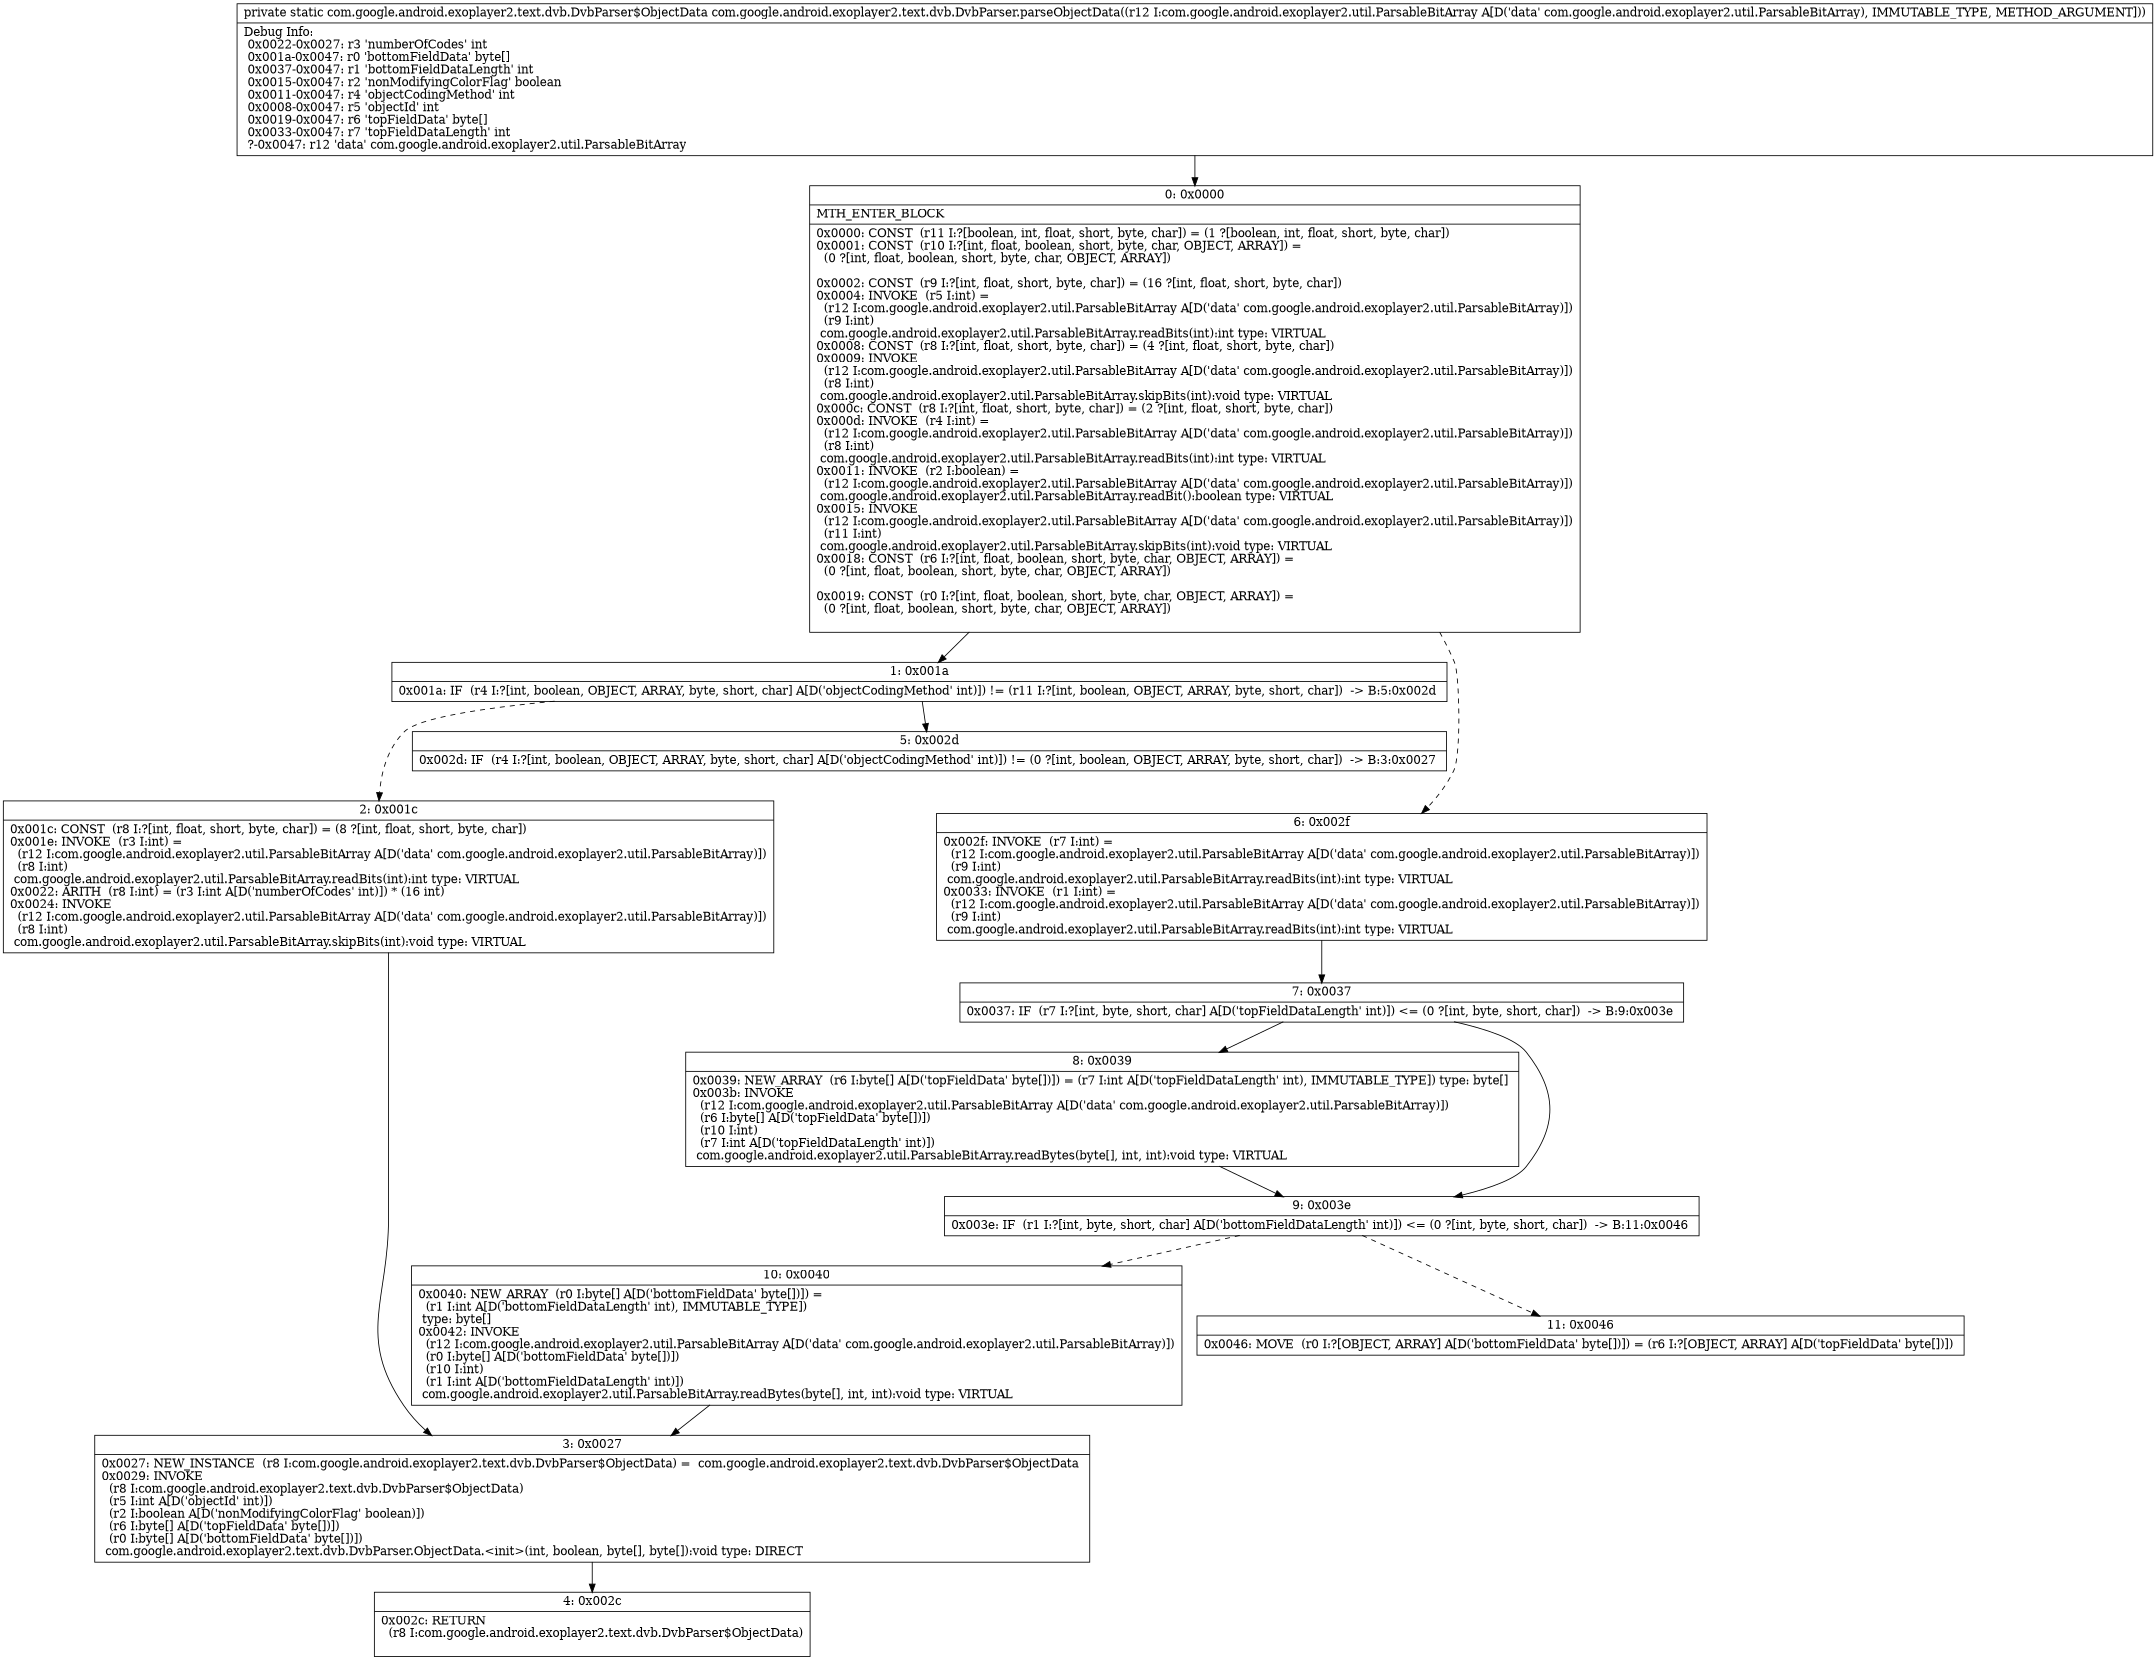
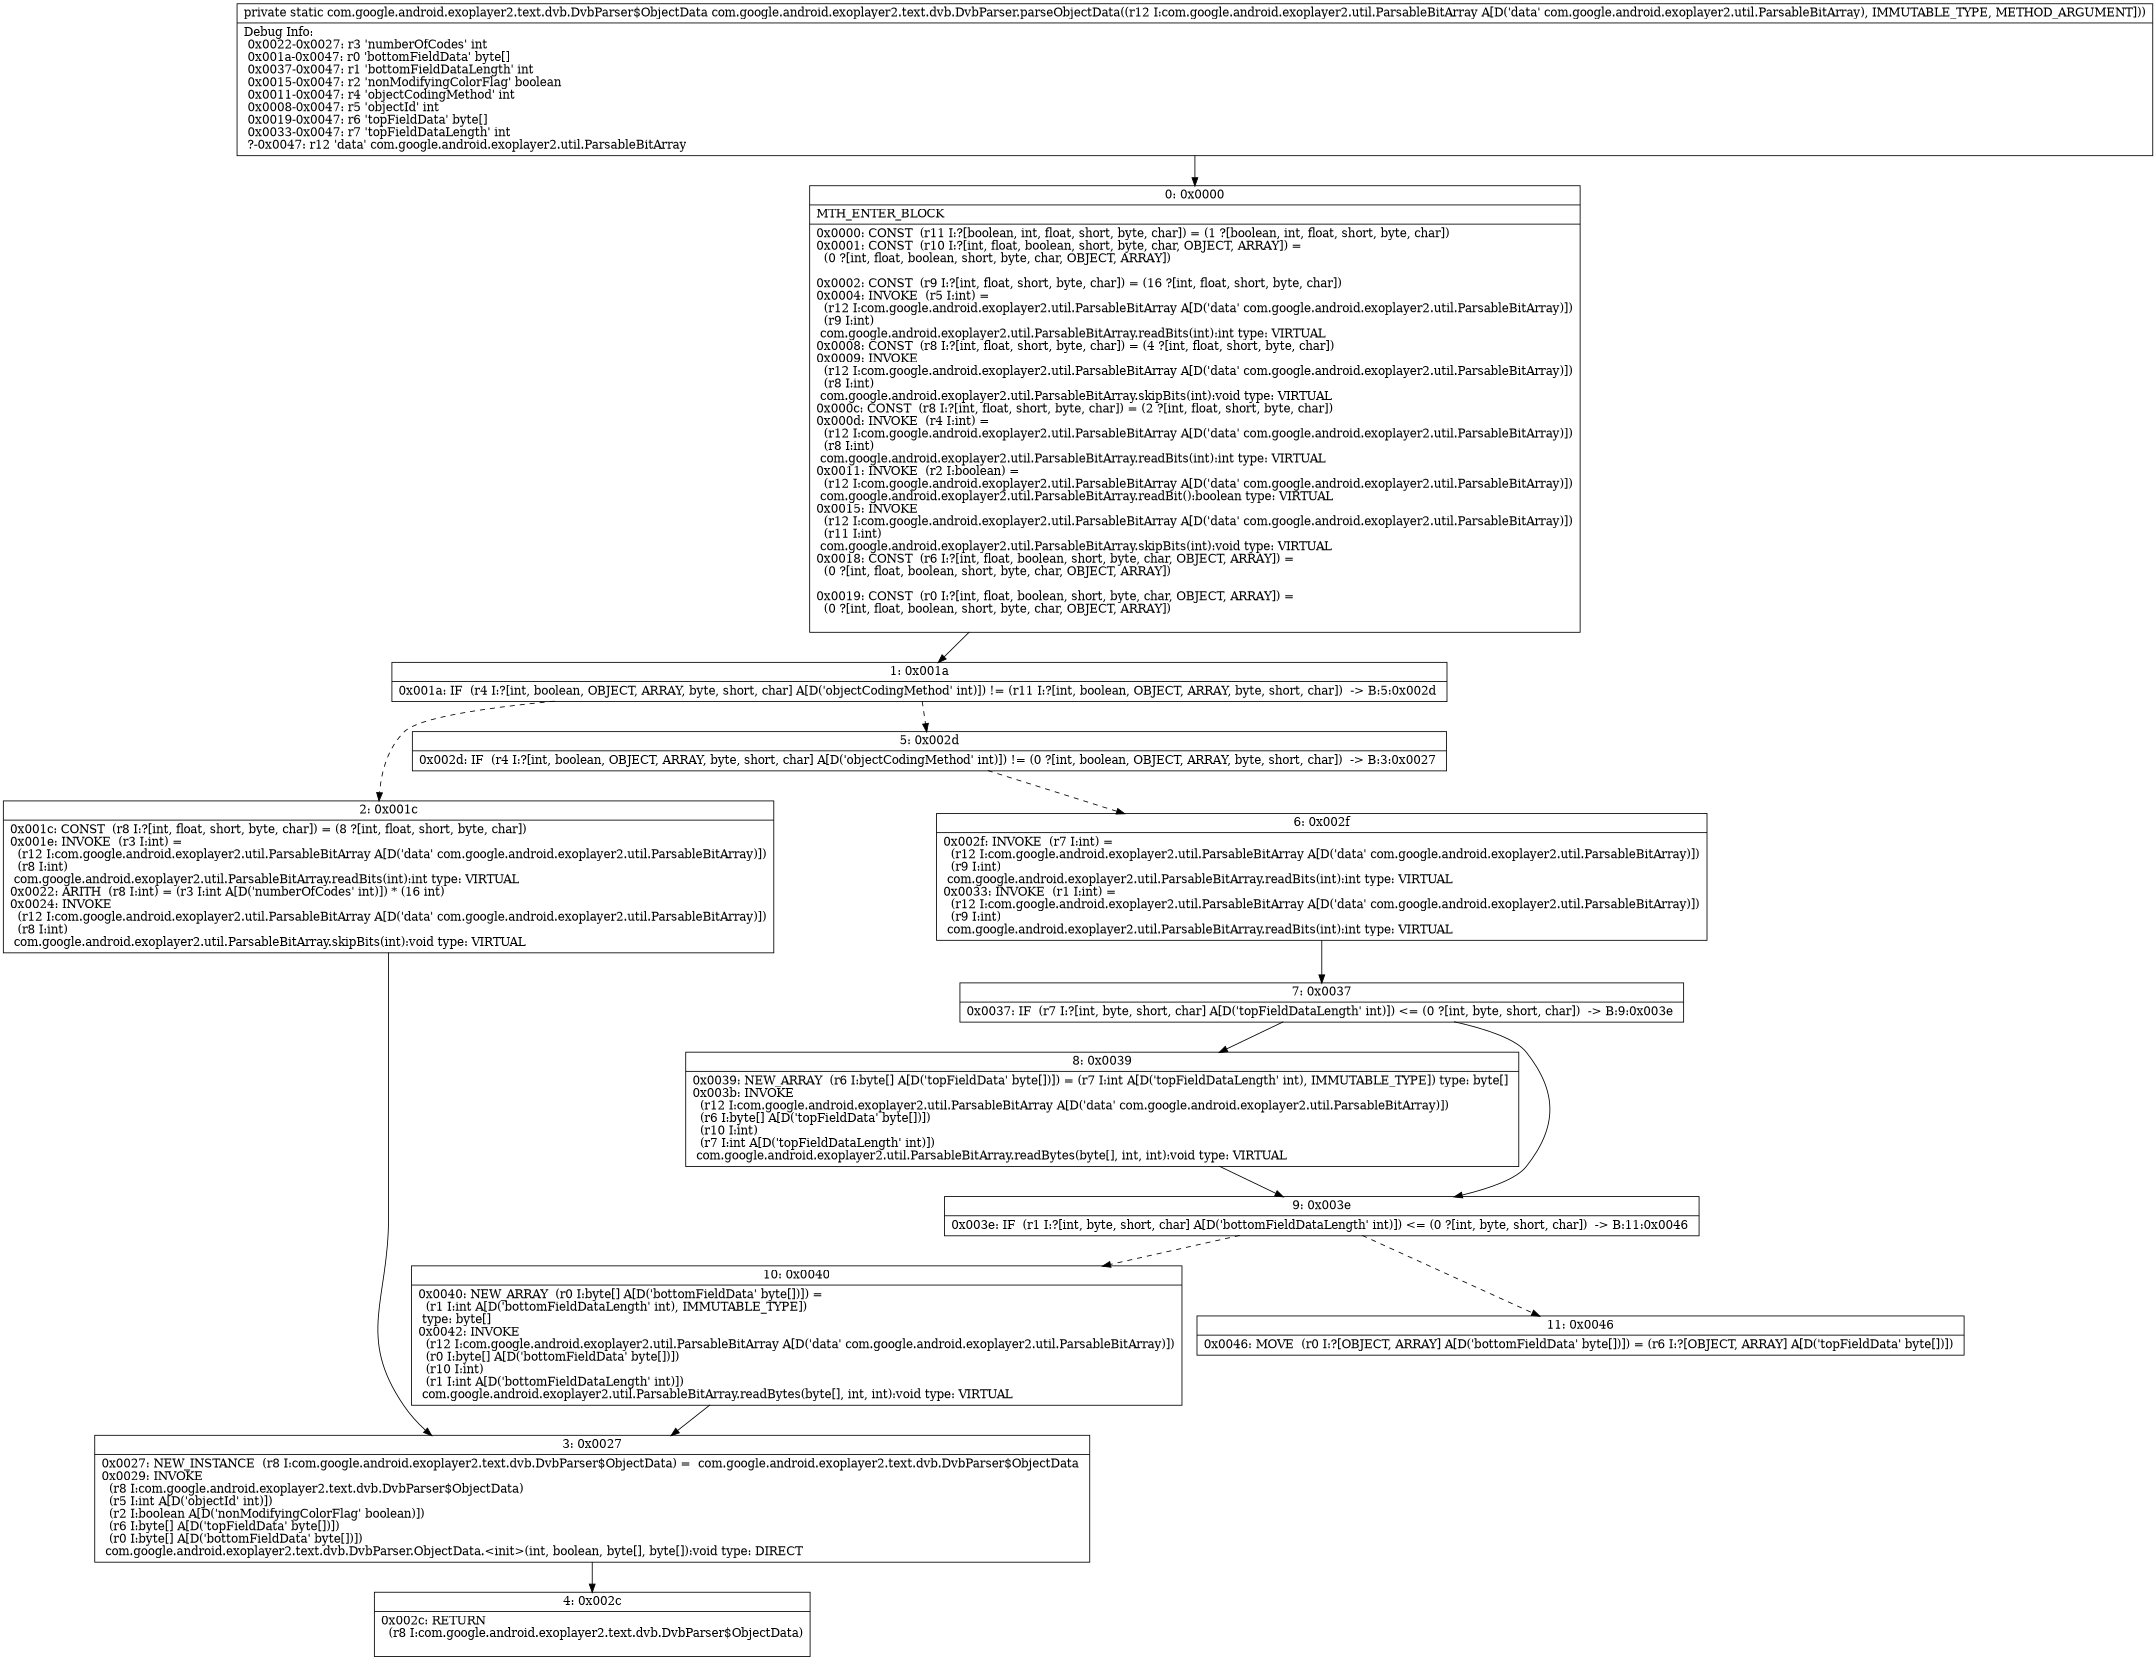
(924, 712) -> (924, 712)
(1459, 723) -> (1052, 791)
